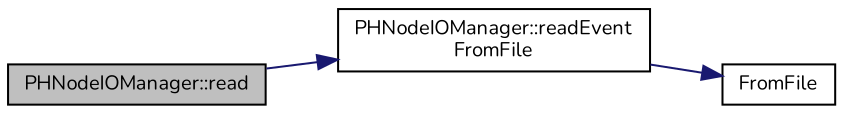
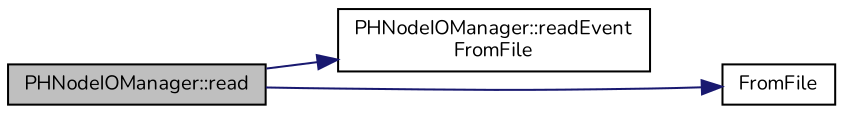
(676, 69) -> (484, 90)
